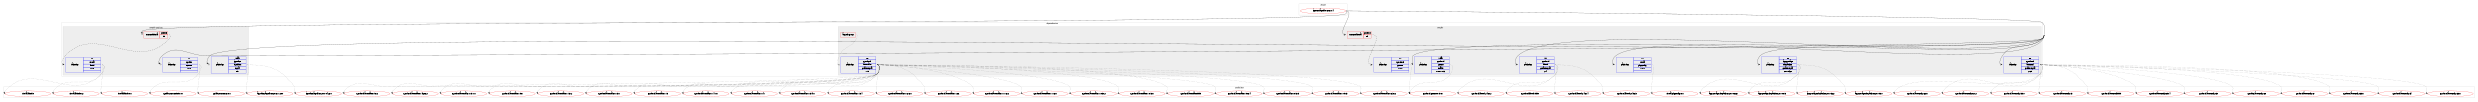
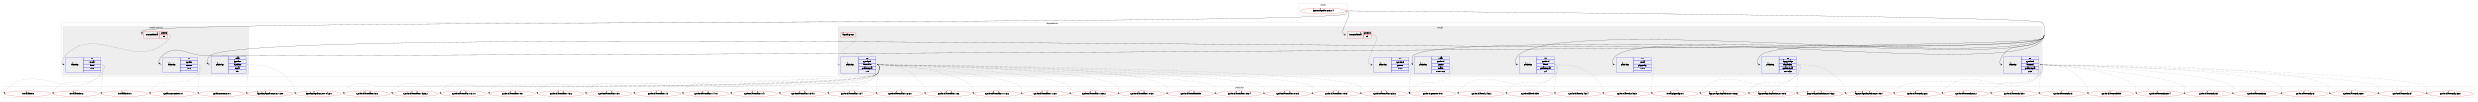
(2257, 94) -> (2257, 94)
